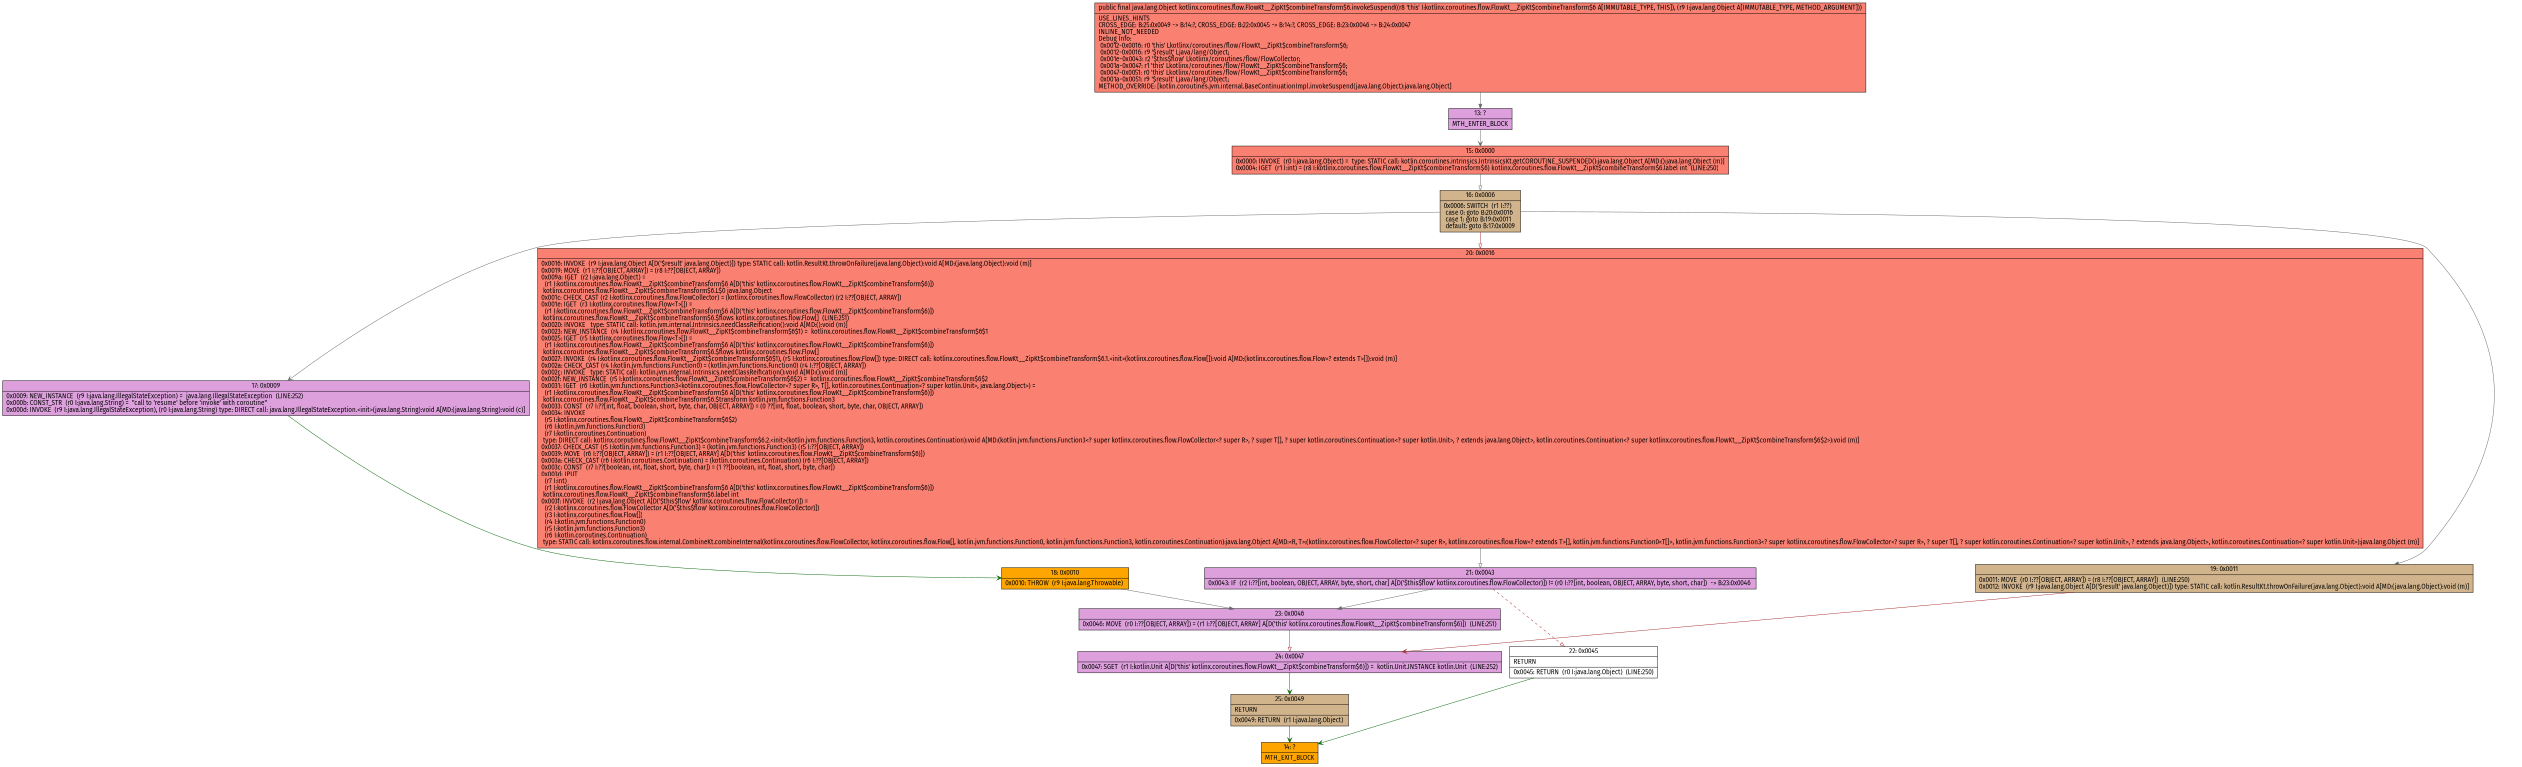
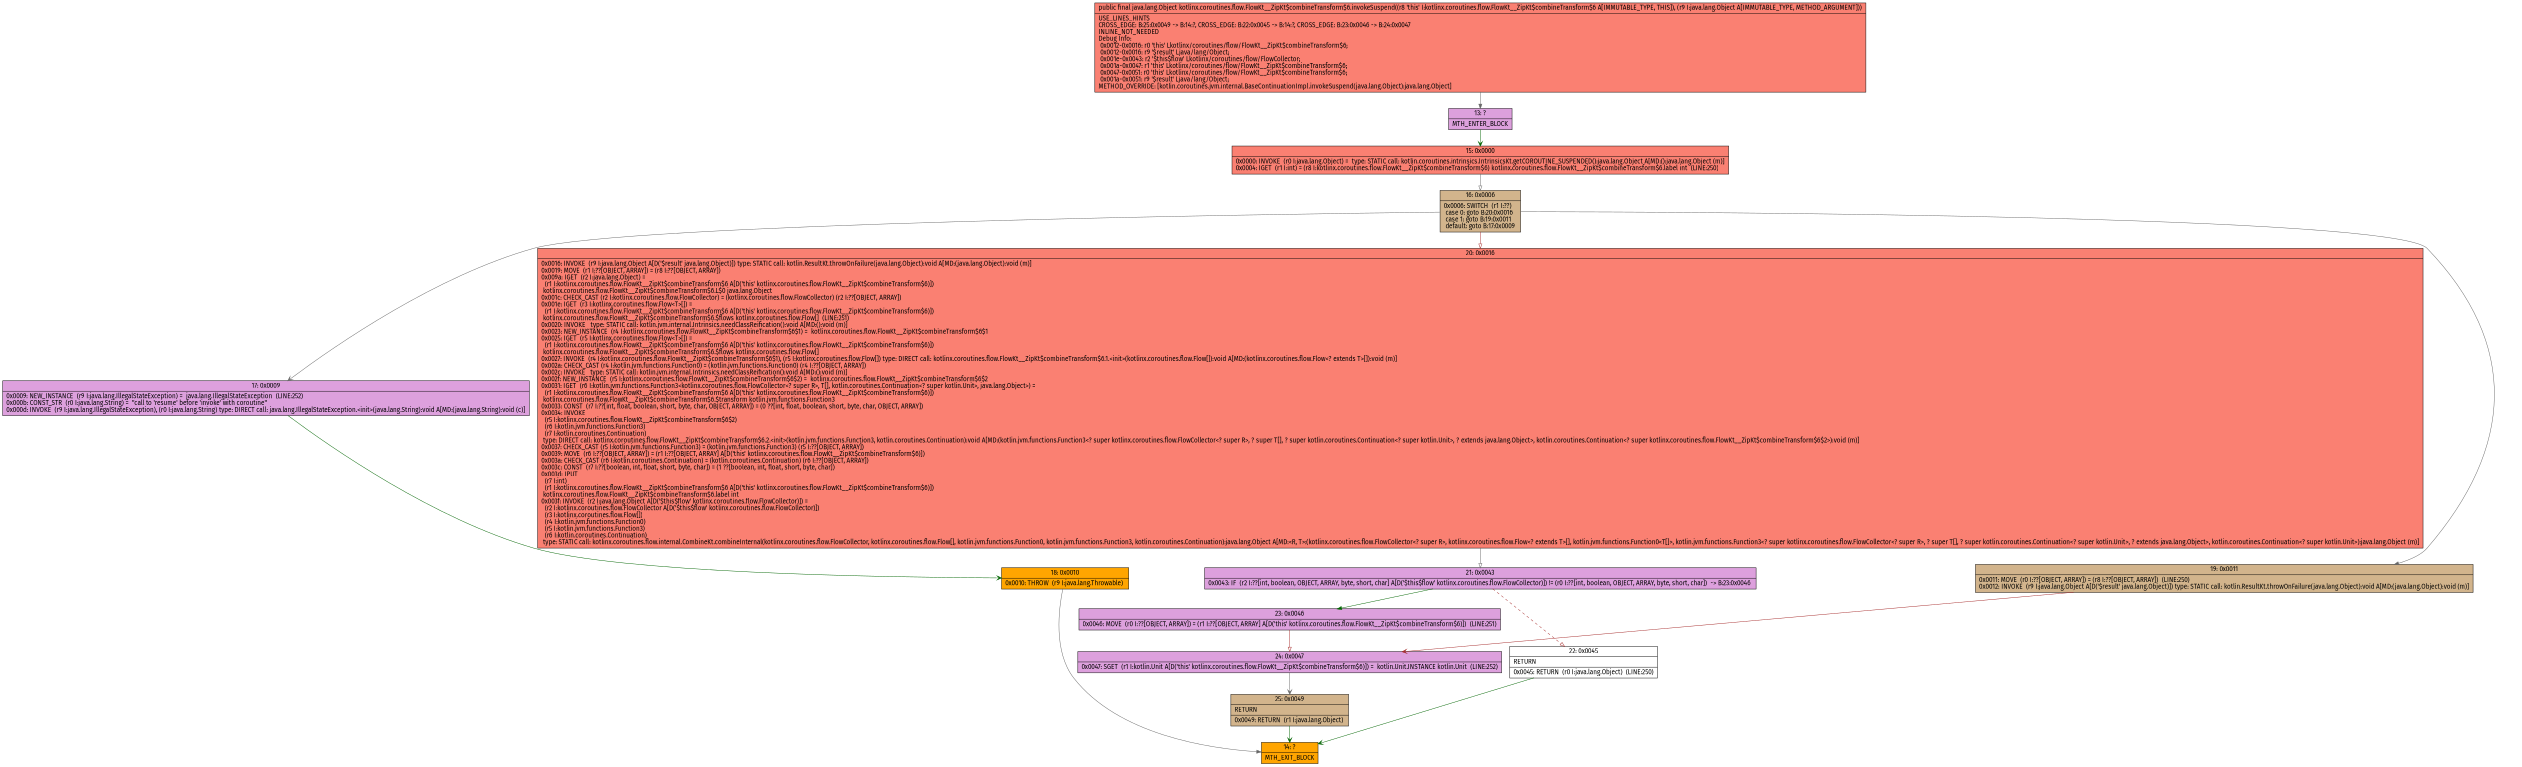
(1480, 136) -> (1480, 136)
(1387, 598) -> (1387, 598)
(1175, 599) -> (1115, 714)
(1290, 681) -> (1290, 681)
